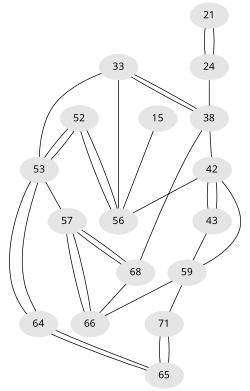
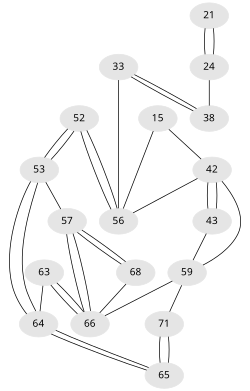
(55, 104) -> none
(211, 144) -> (185, 144)
(166, 201) -> none
none -> (44, 273)
